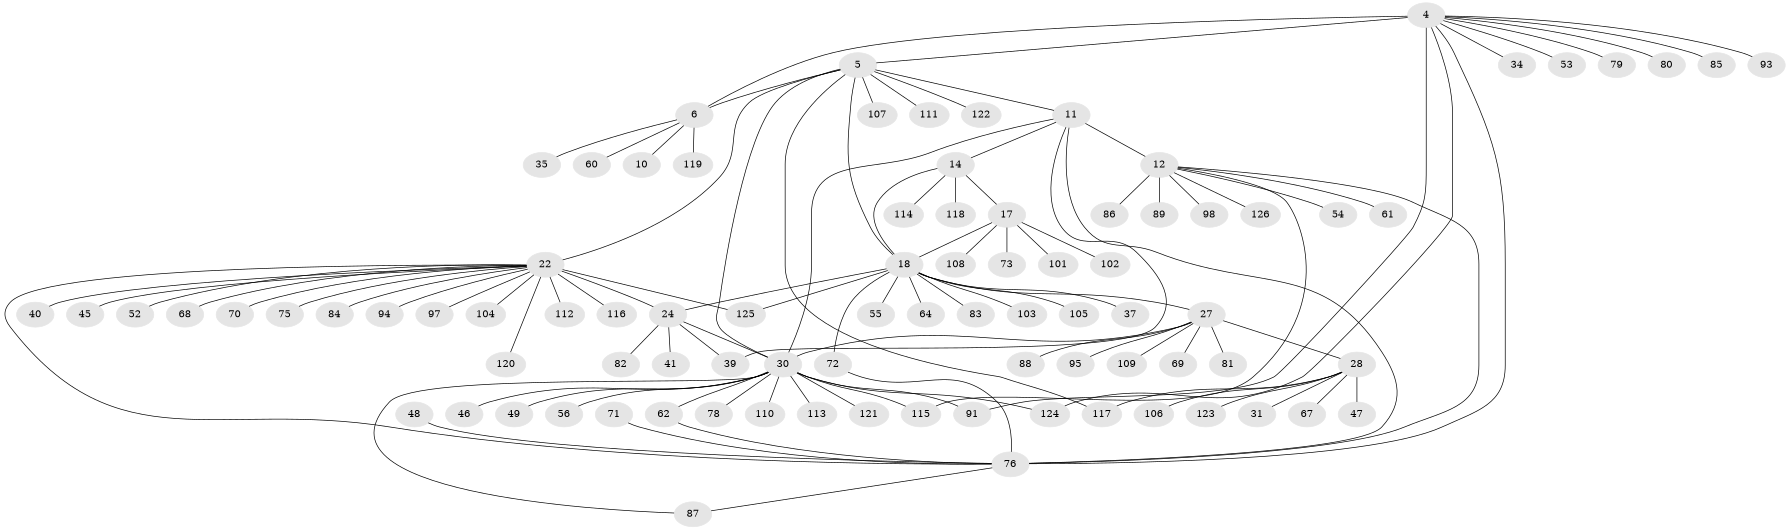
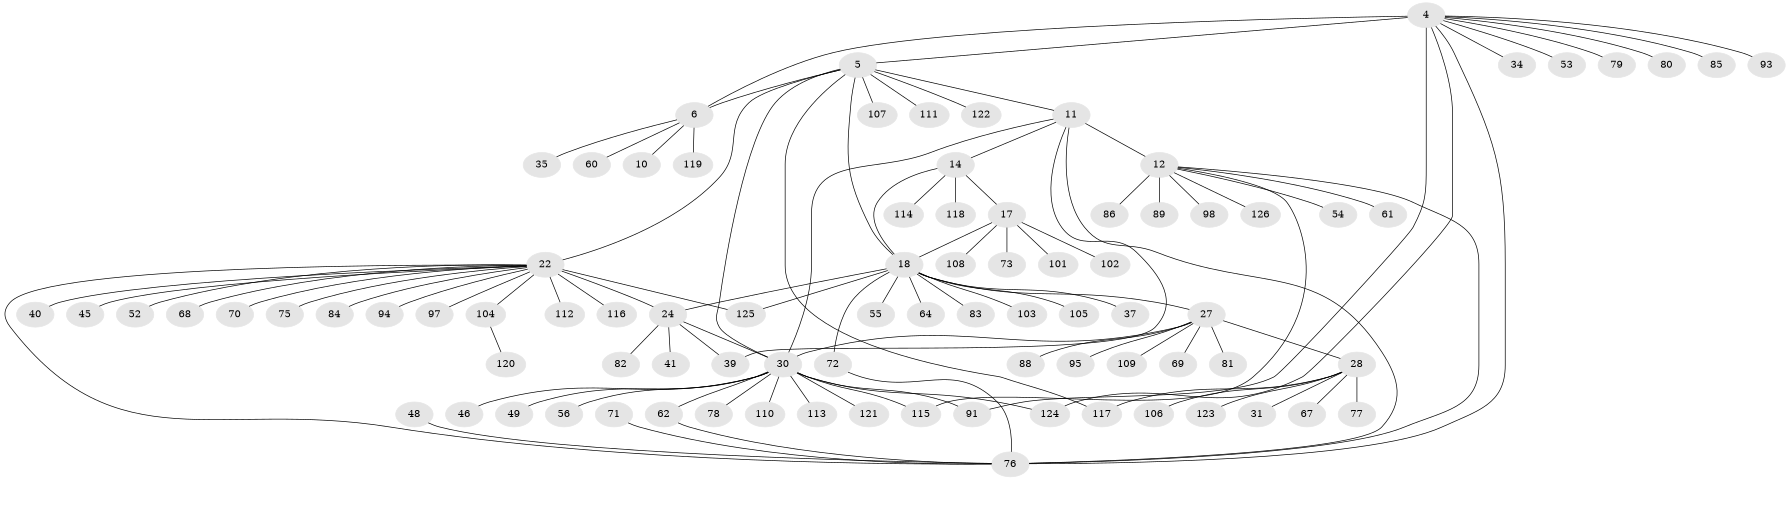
(526, 315) -> (496, 339)
(1357, 414) -> (1357, 414)
(693, 514) -> none
